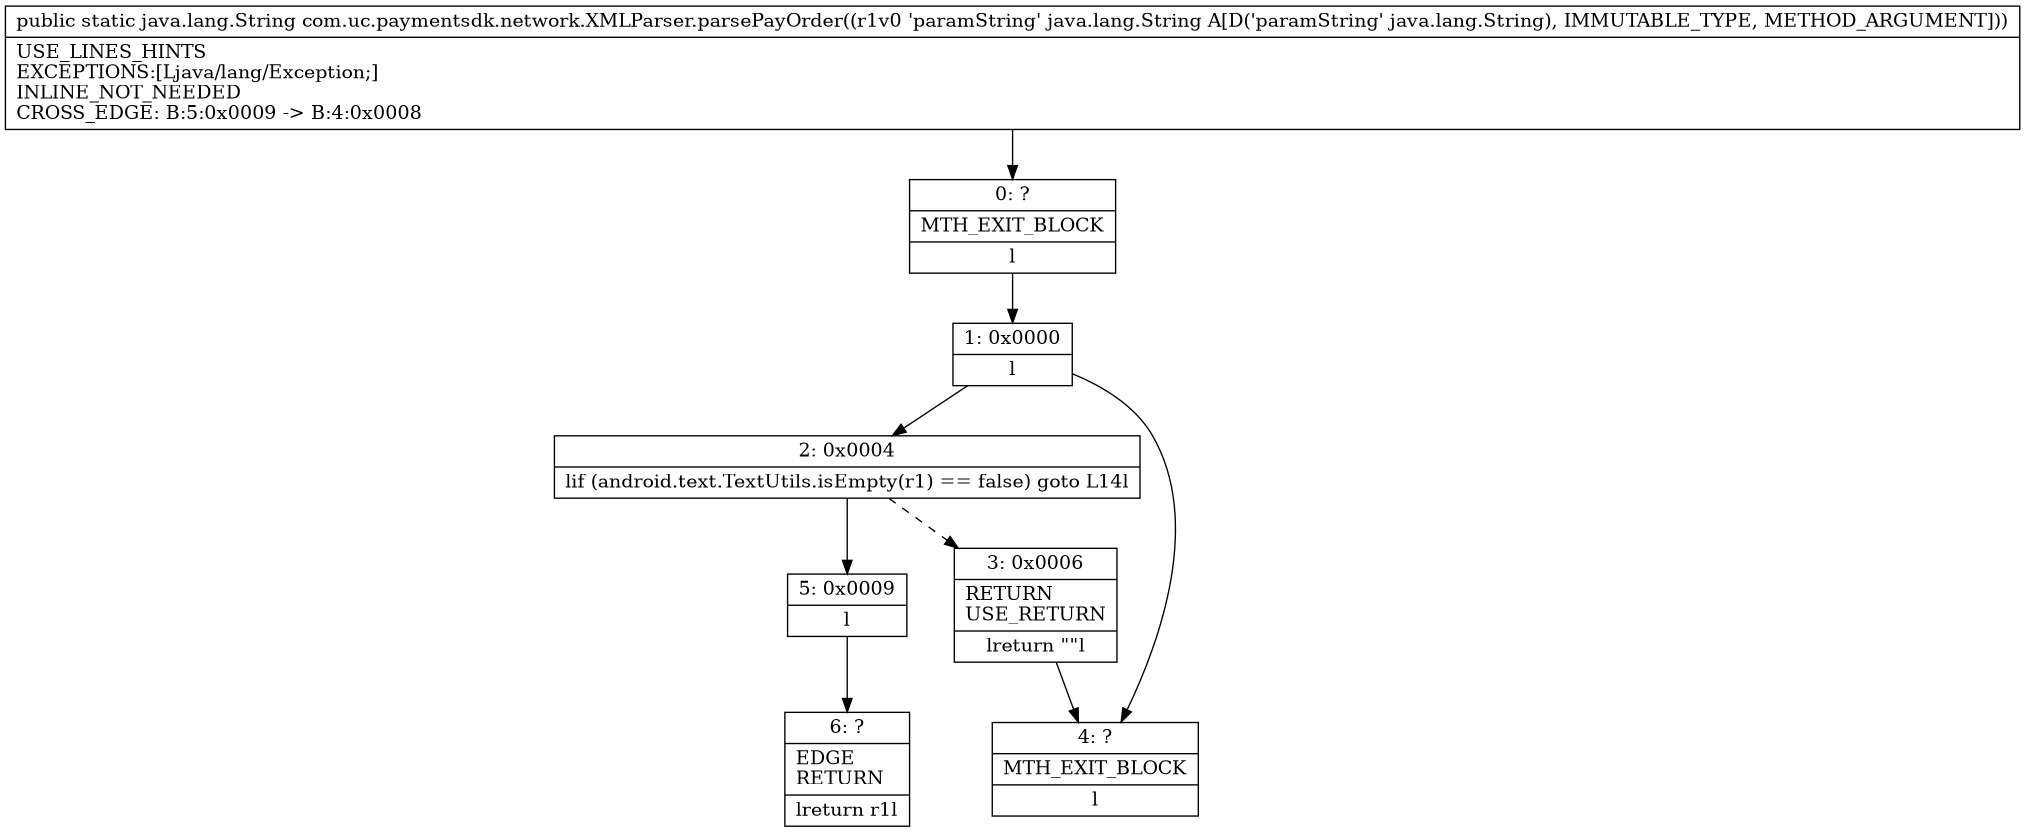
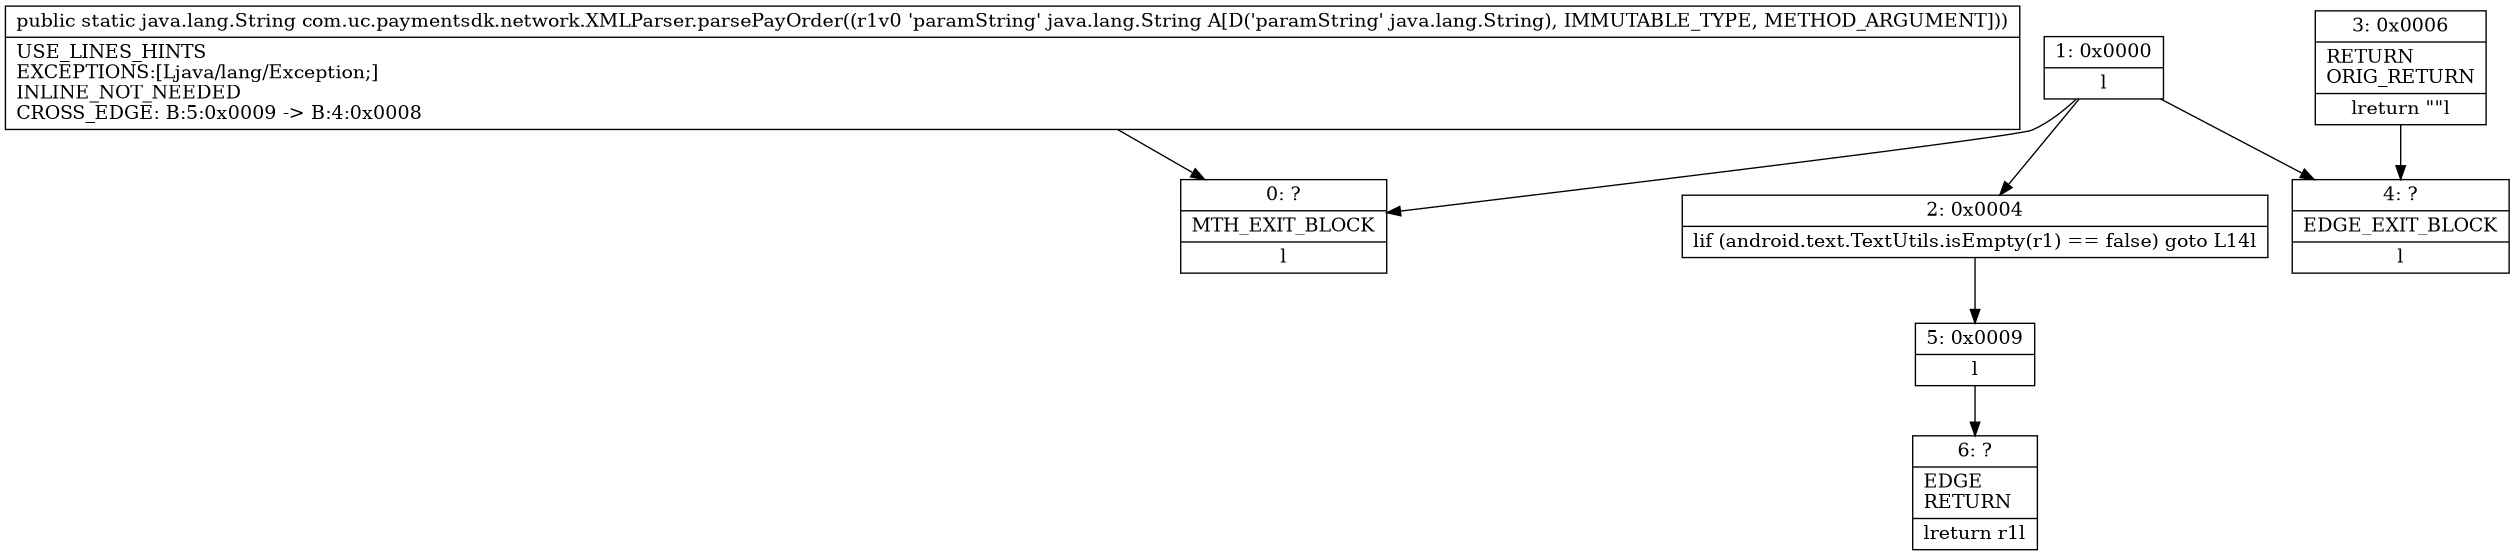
(1013, 291) -> (1744, 169)
(918, 519) -> none
(1036, 615) -> (2401, 77)
(1095, 769) -> (2401, 226)
